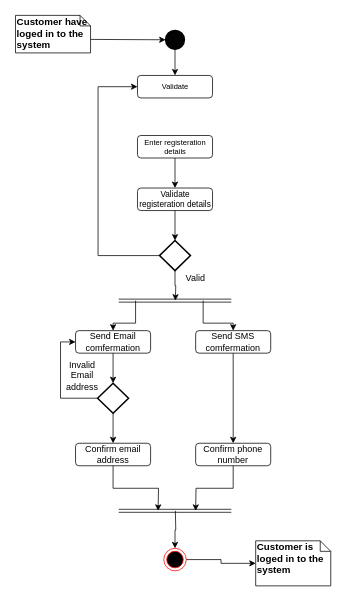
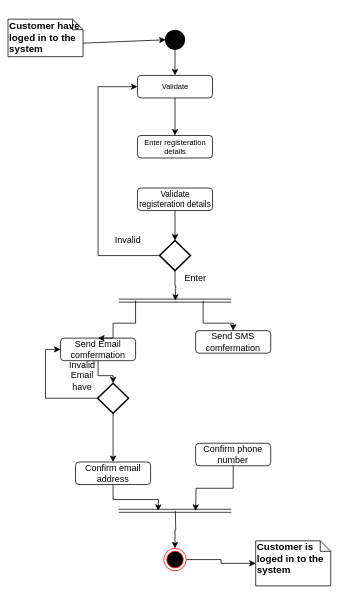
(53, 34) -> (45, 38)
none -> (175, 129)
(175, 181) -> none
none -> (128, 240)
(195, 278) -> (195, 278)
(113, 342) -> (98, 349)
(82, 375) -> (82, 375)
(233, 395) -> none
(113, 454) -> (113, 473)
